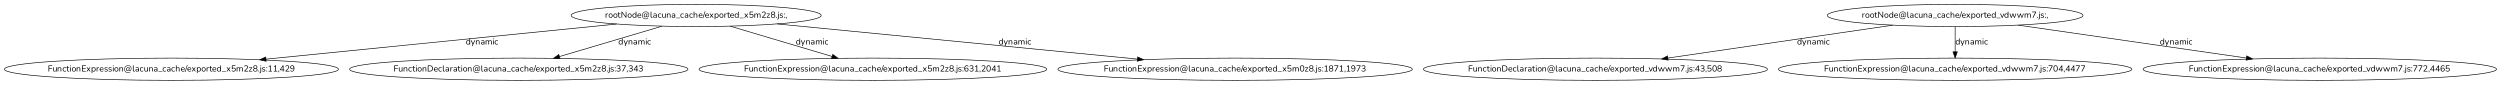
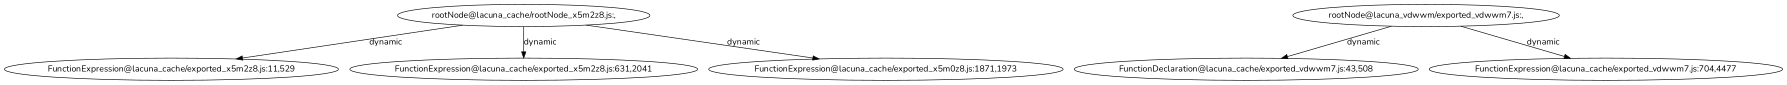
(696, 15) -> (524, 15)
(1955, 15) -> (1426, 15)
(171, 69) -> (171, 69)
(519, 69) -> none
(2320, 69) -> none
